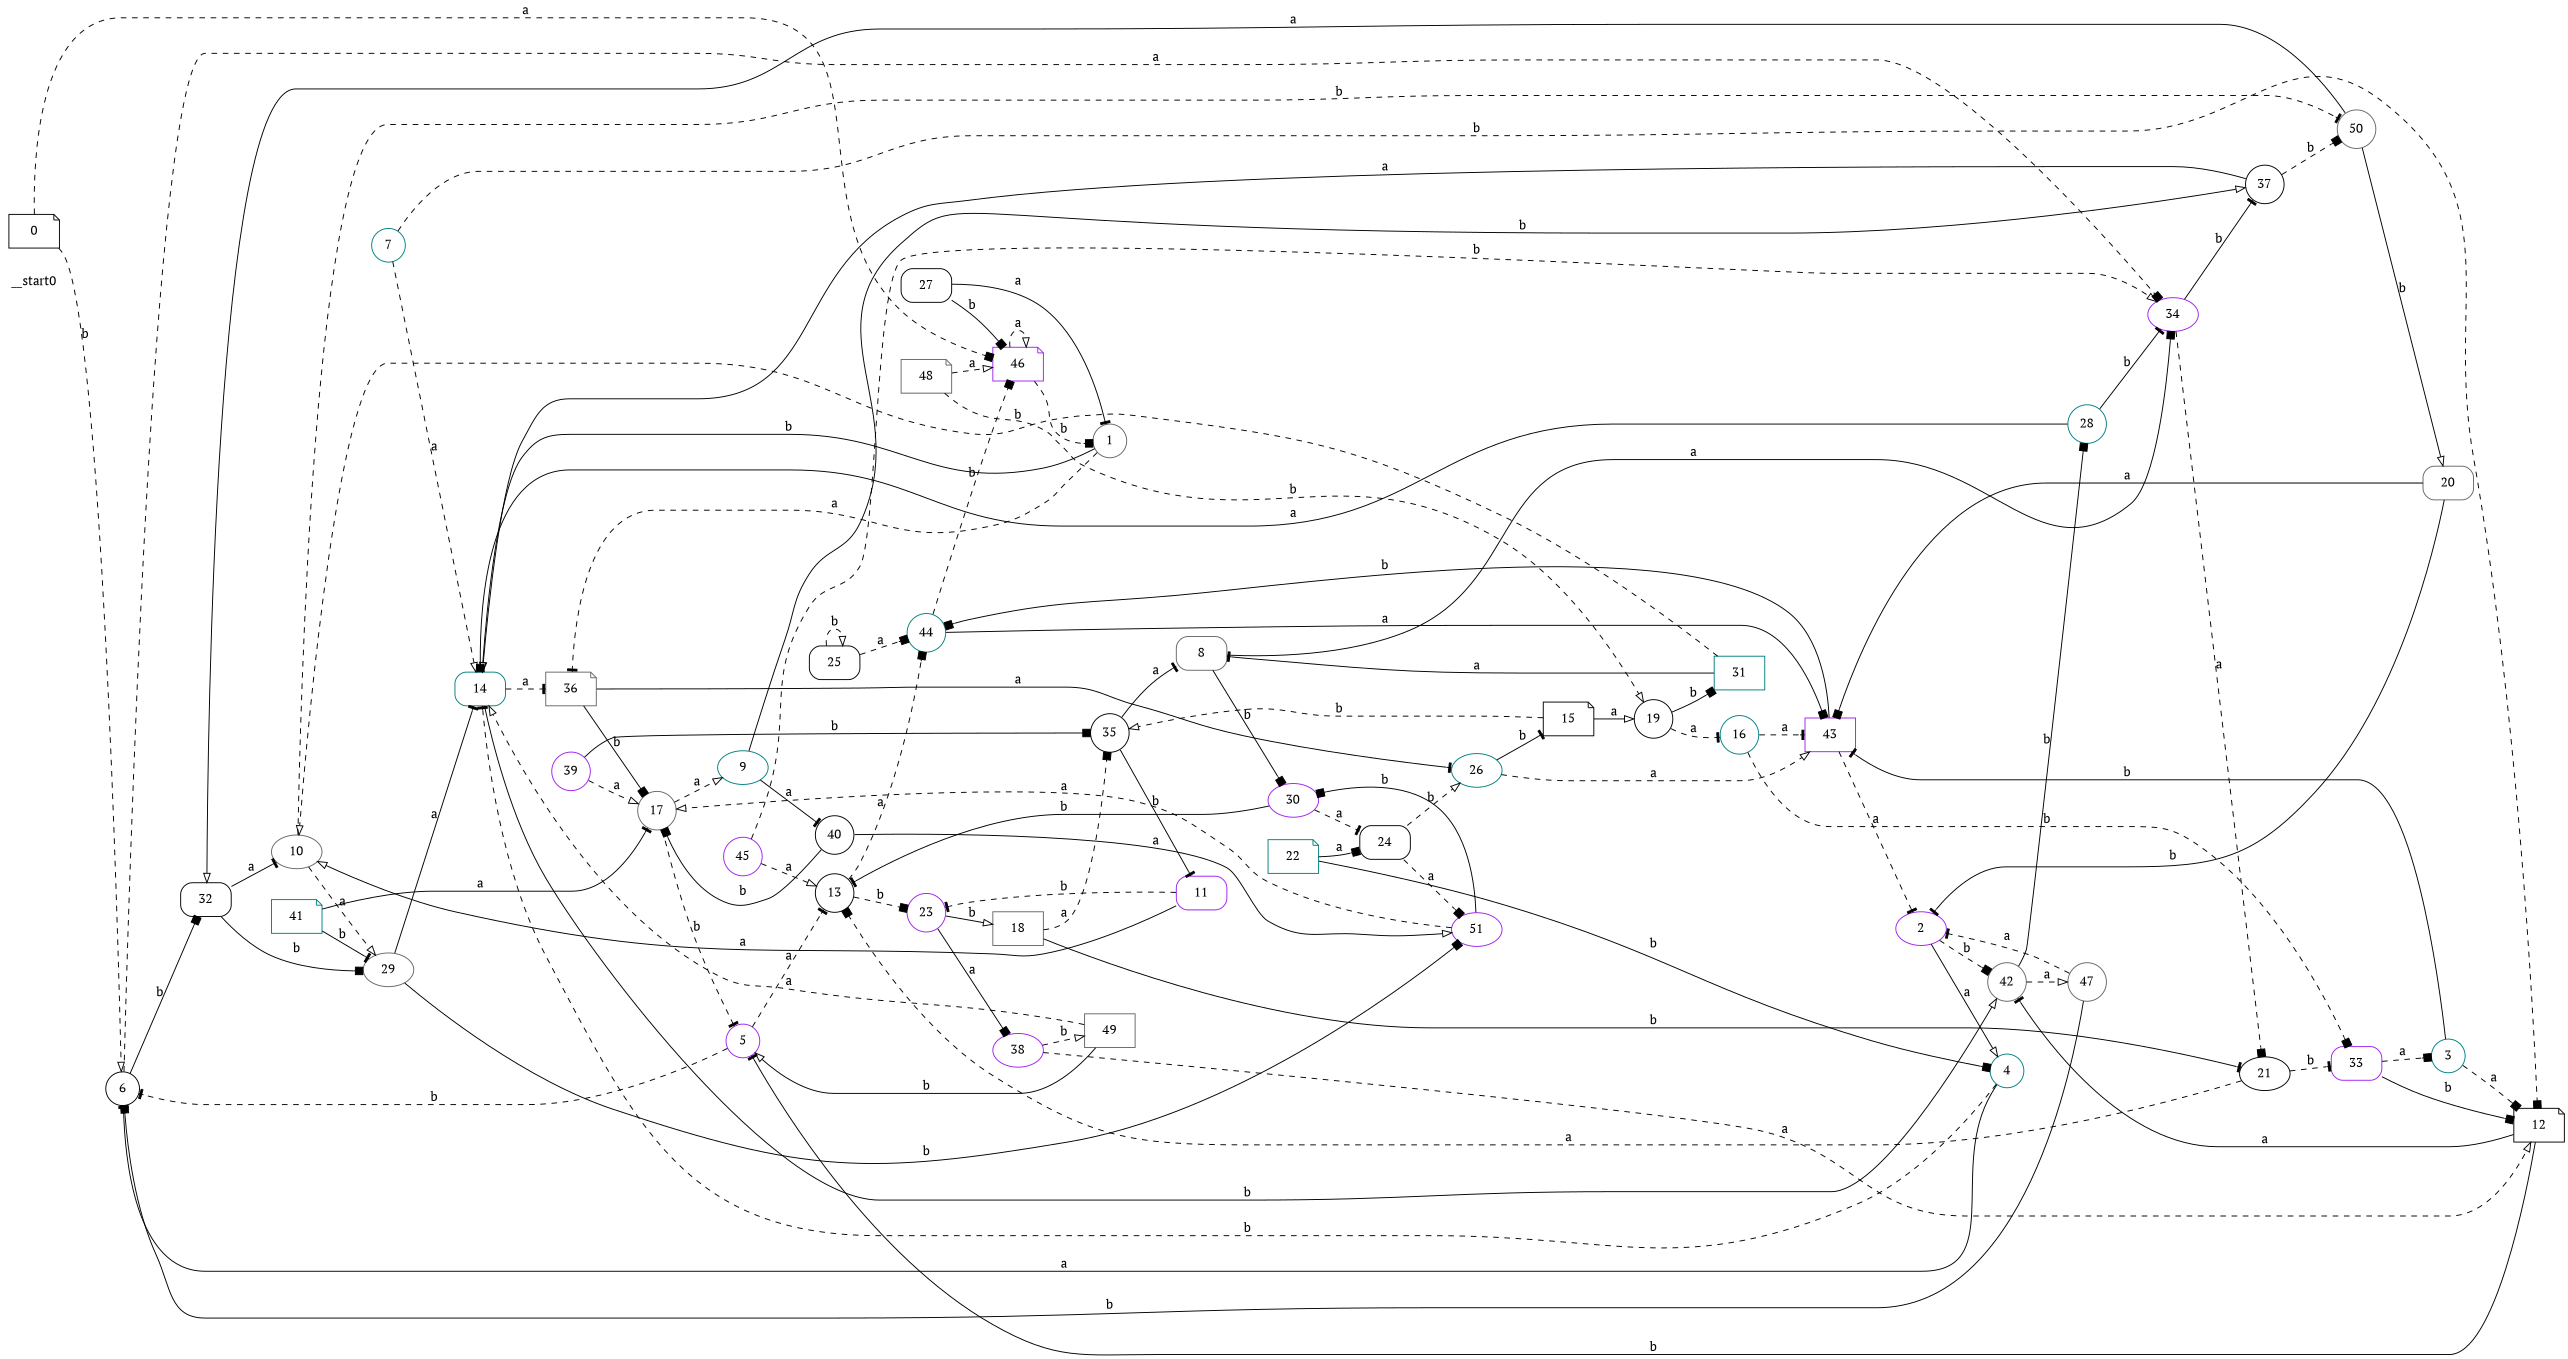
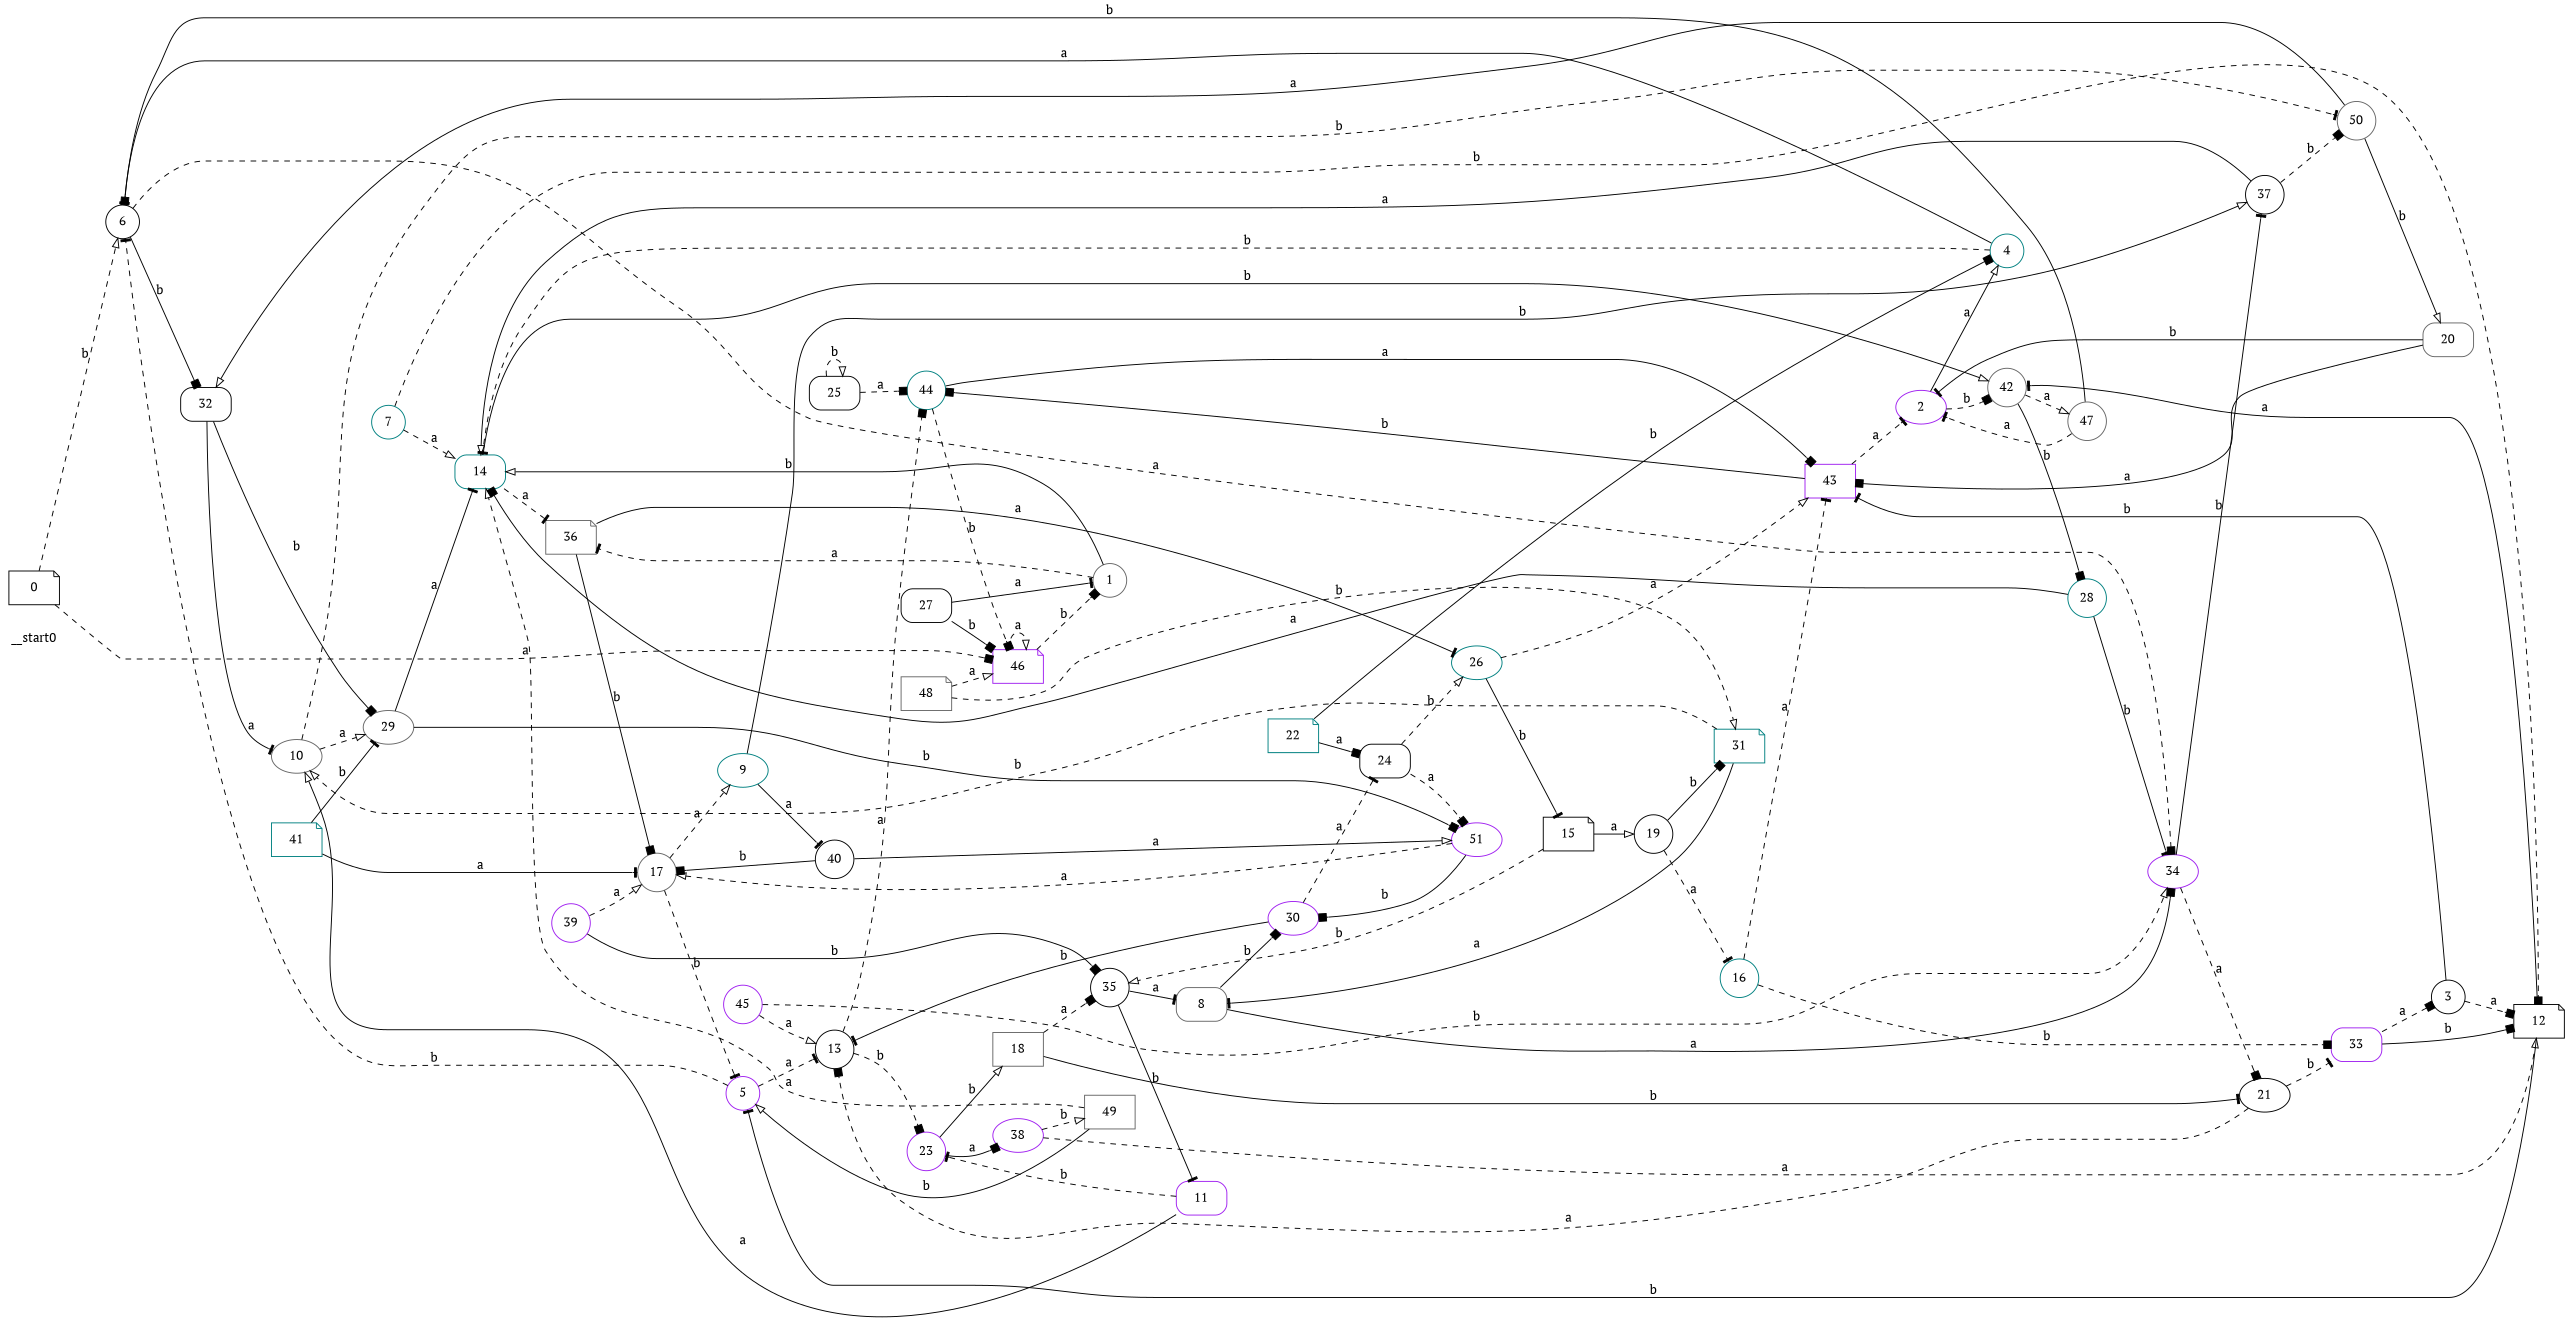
(1317, 497) -> (1364, 595)
(1739, 673) -> (1739, 746)
(2448, 1056) -> (2448, 997)
